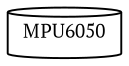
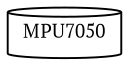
(64, 33) -> (64, 33)
